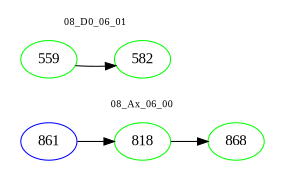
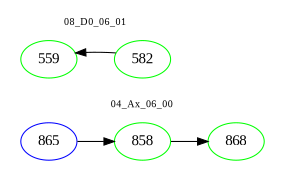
(90, 66) -> (101, 52)
(143, 105) -> (143, 105)
(49, 141) -> (49, 141)
(143, 141) -> (143, 141)
